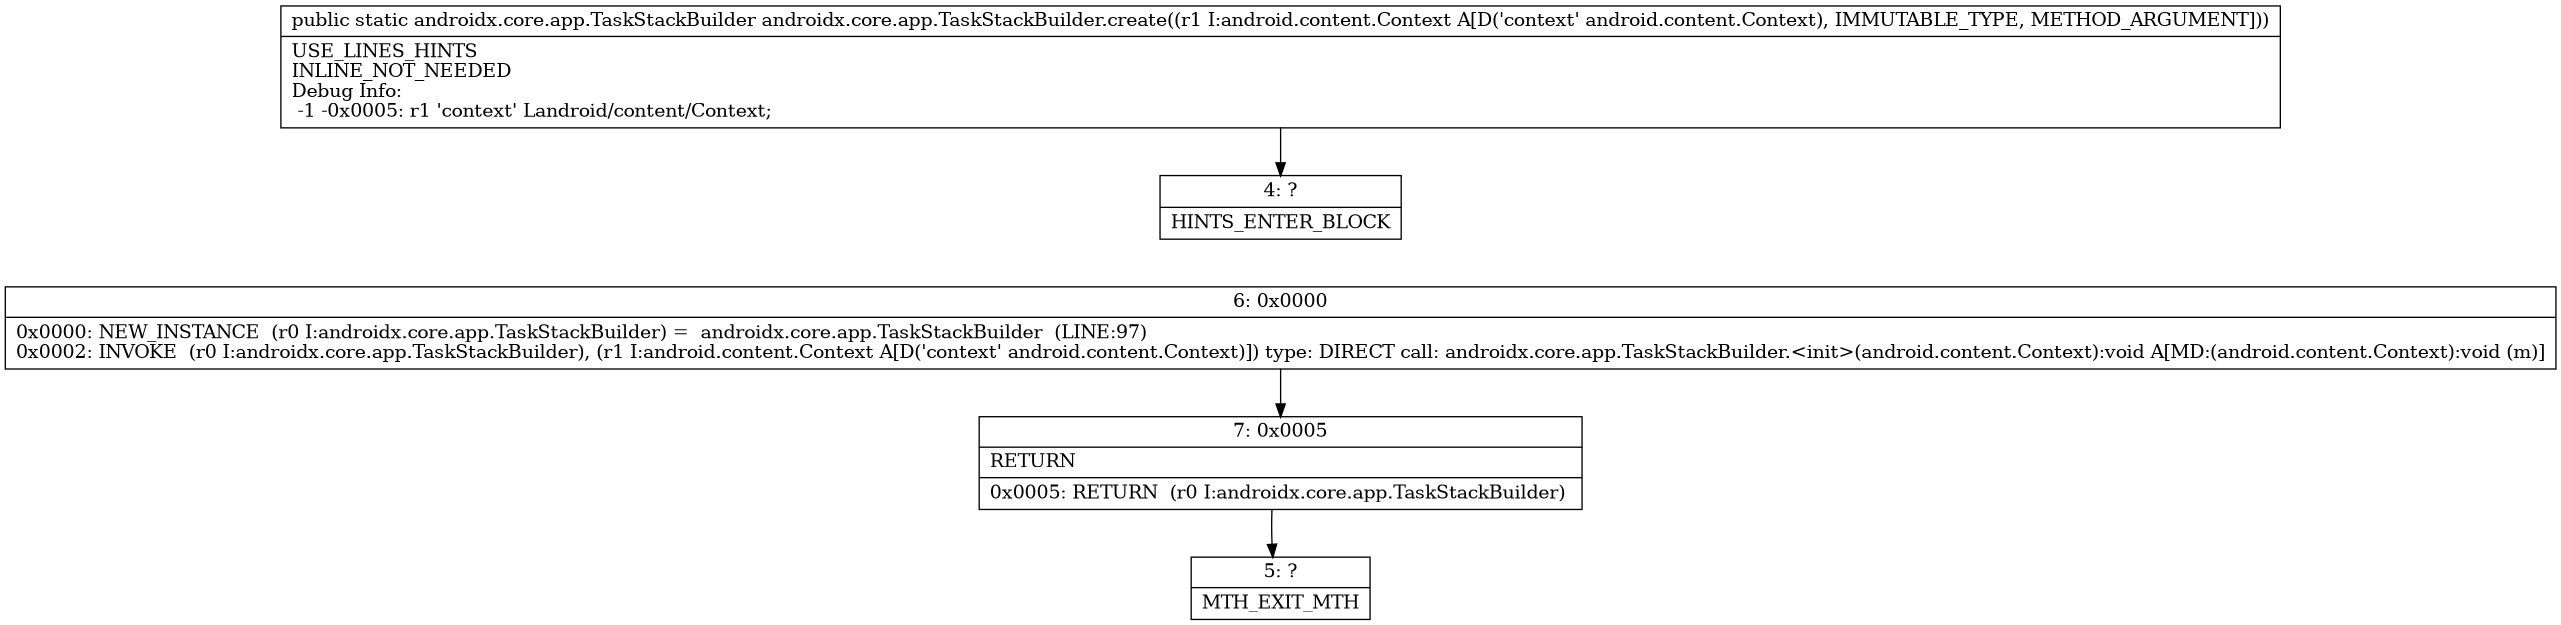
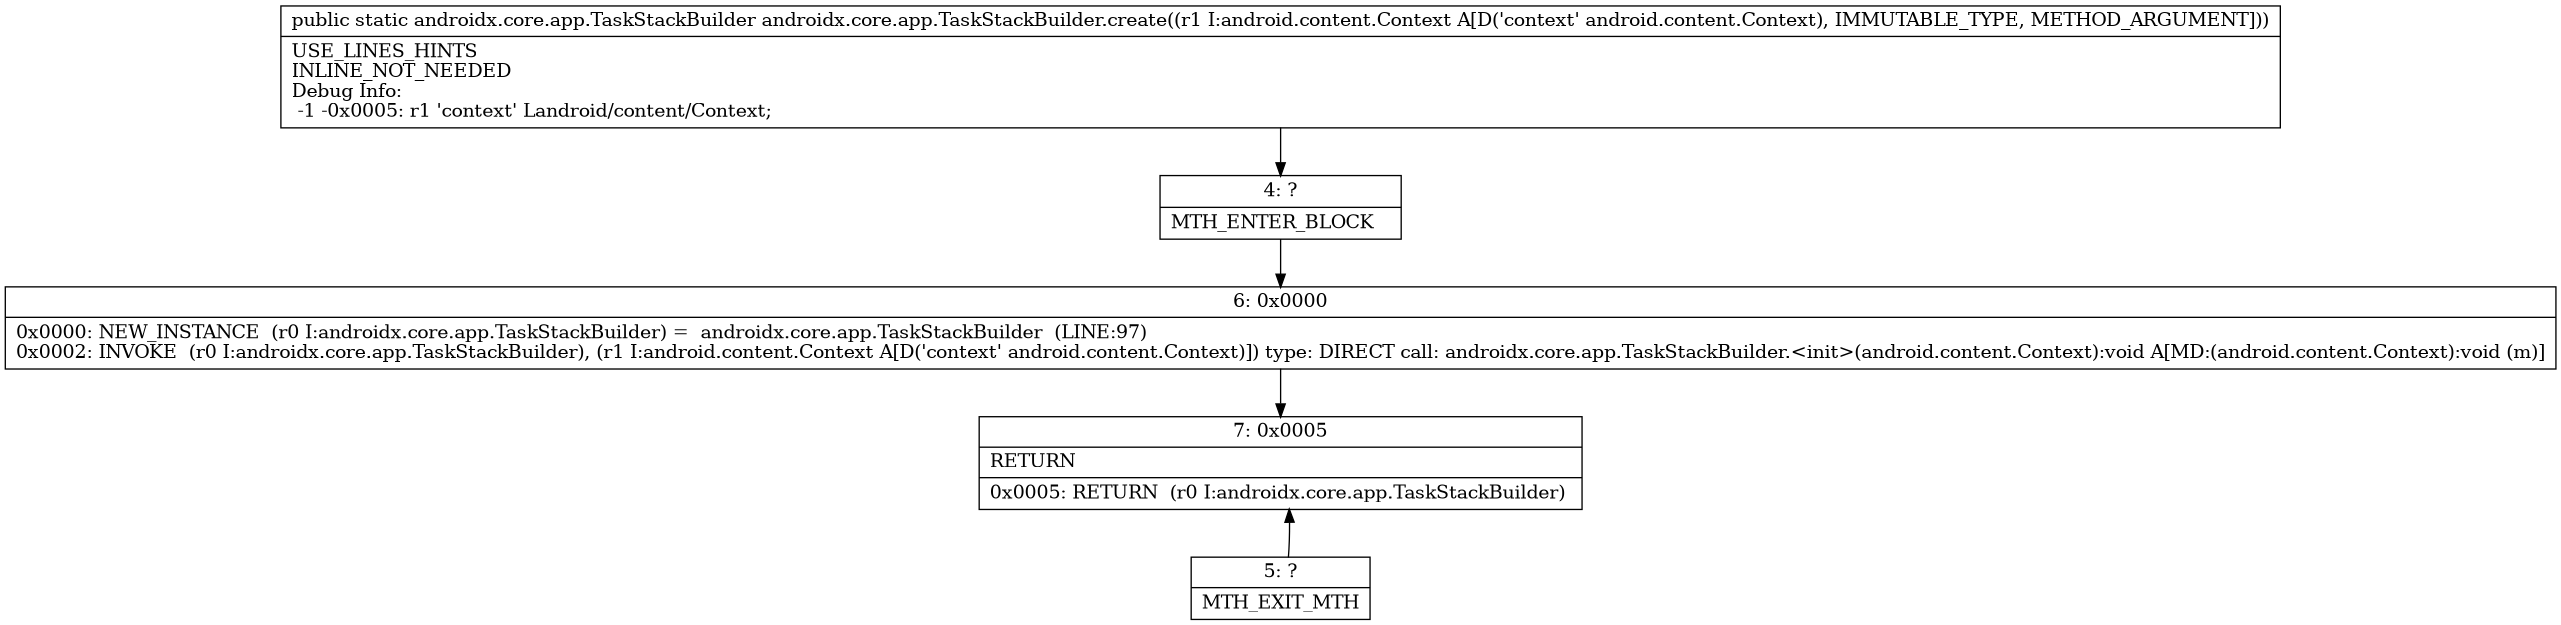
(1281, 223) -> (1273, 223)
none -> (1281, 257)
(1272, 527) -> (1289, 540)
